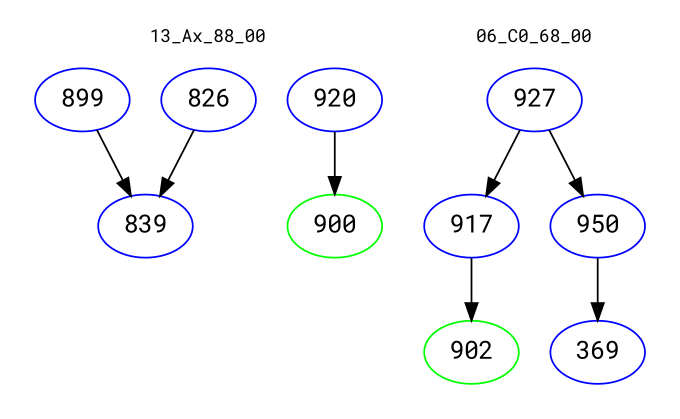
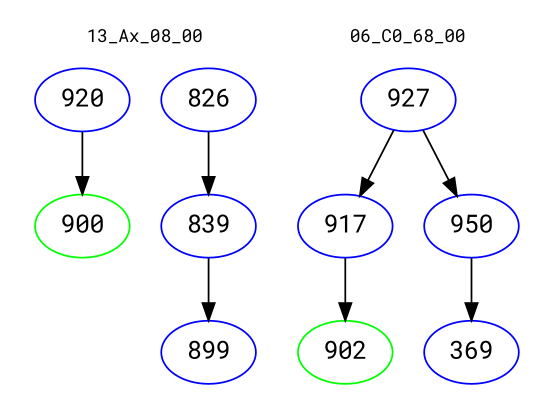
(209, 38) -> (145, 38)
(110, 155) -> (209, 281)
